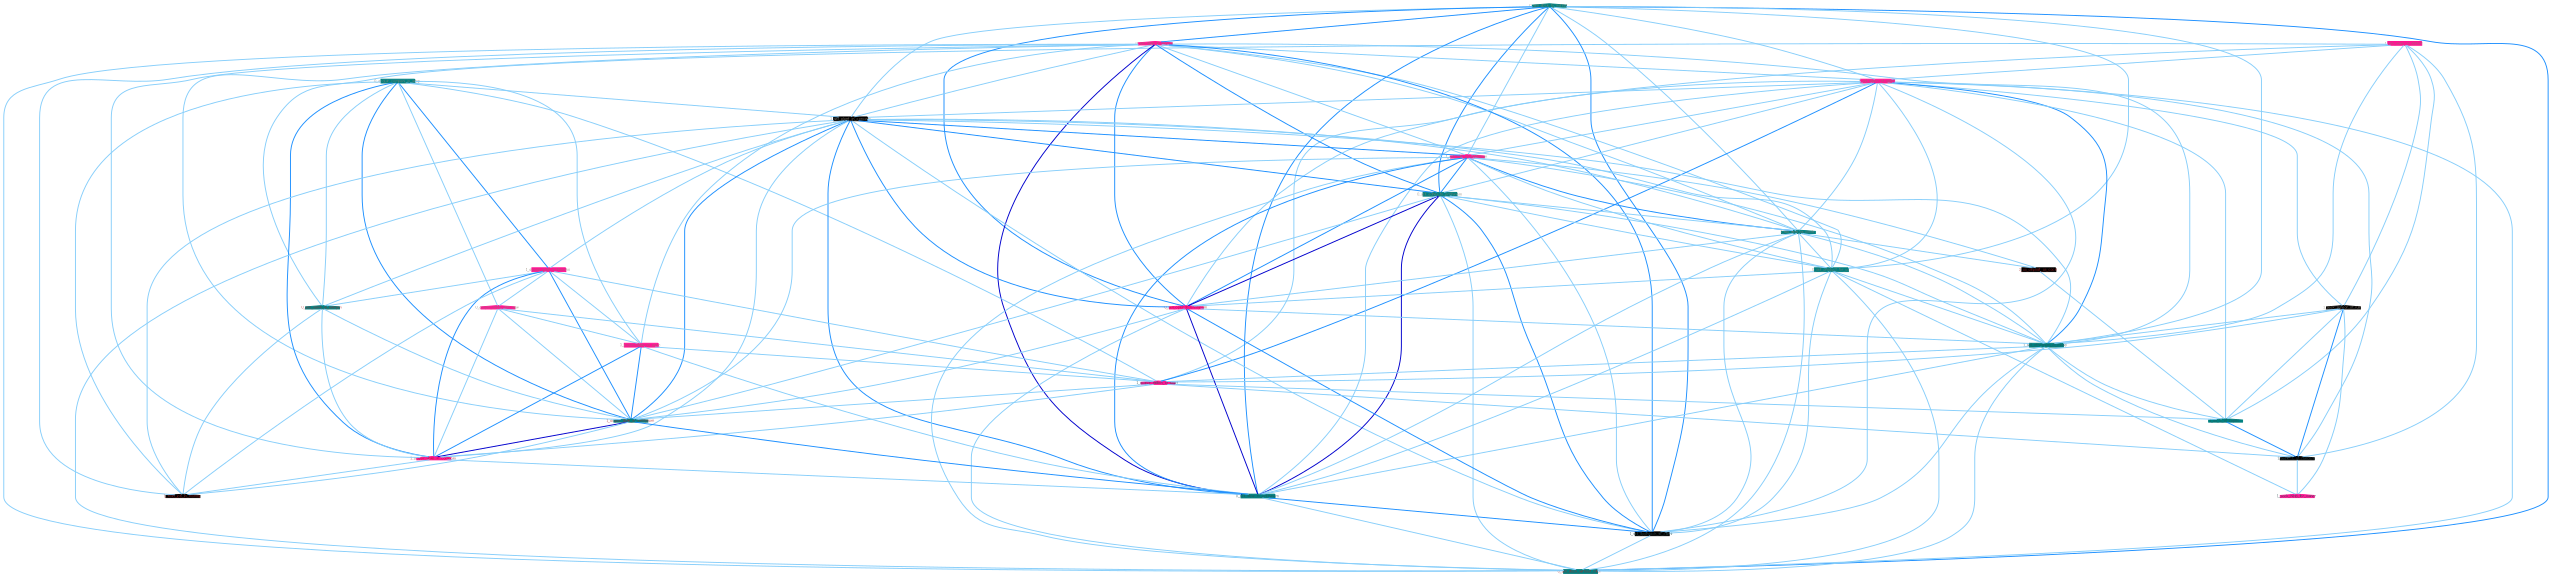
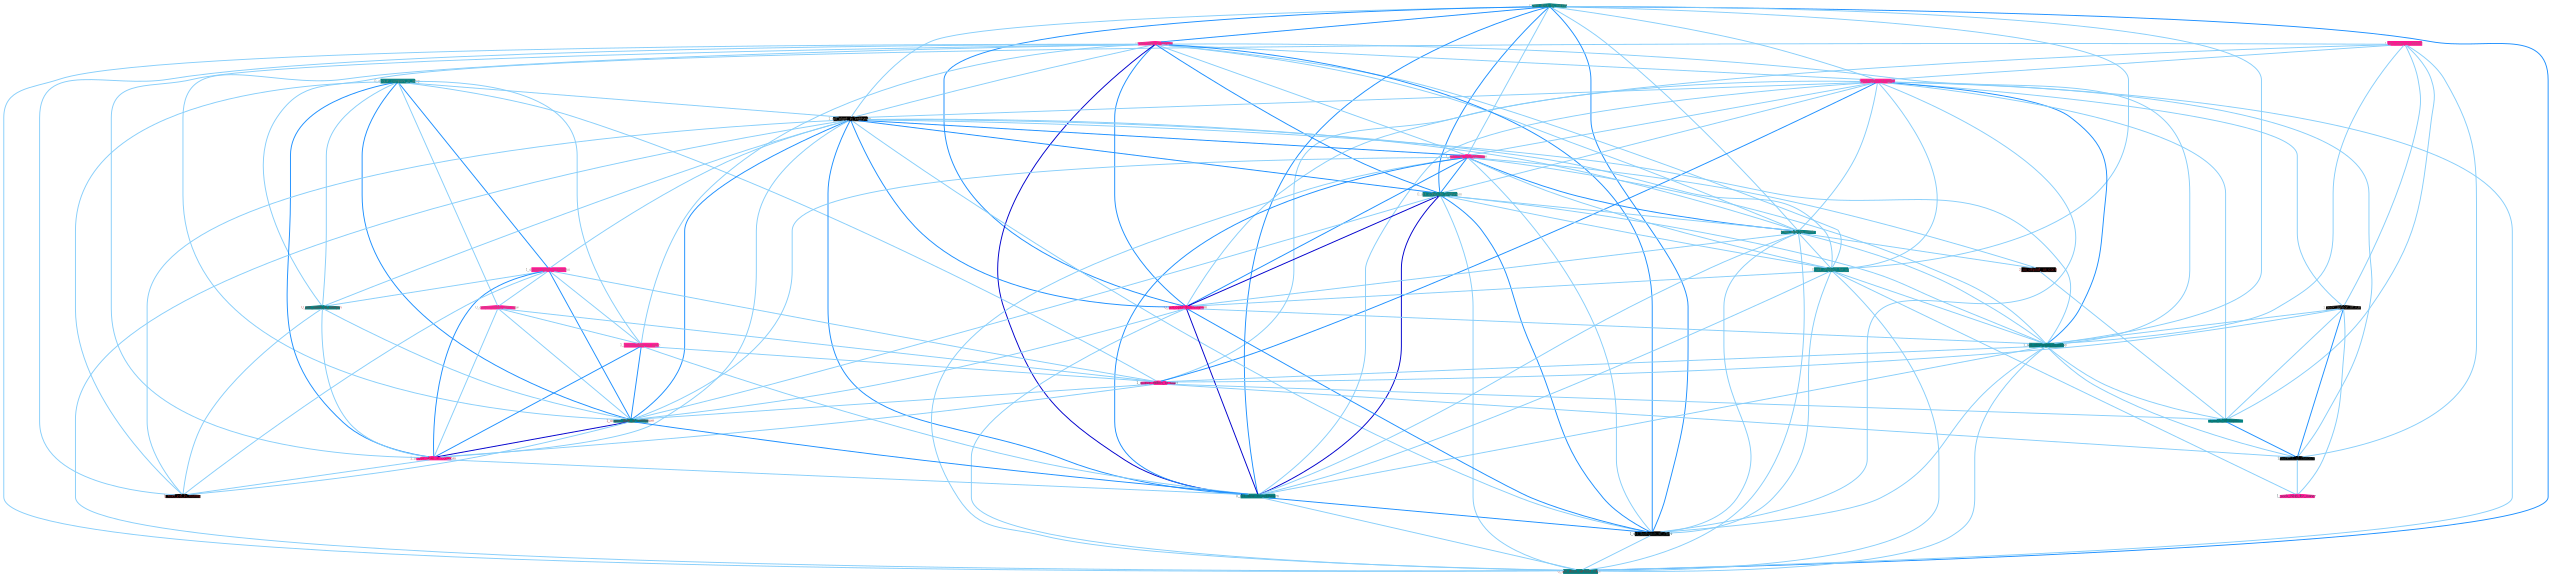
(851, 119) -> (851, 119)
